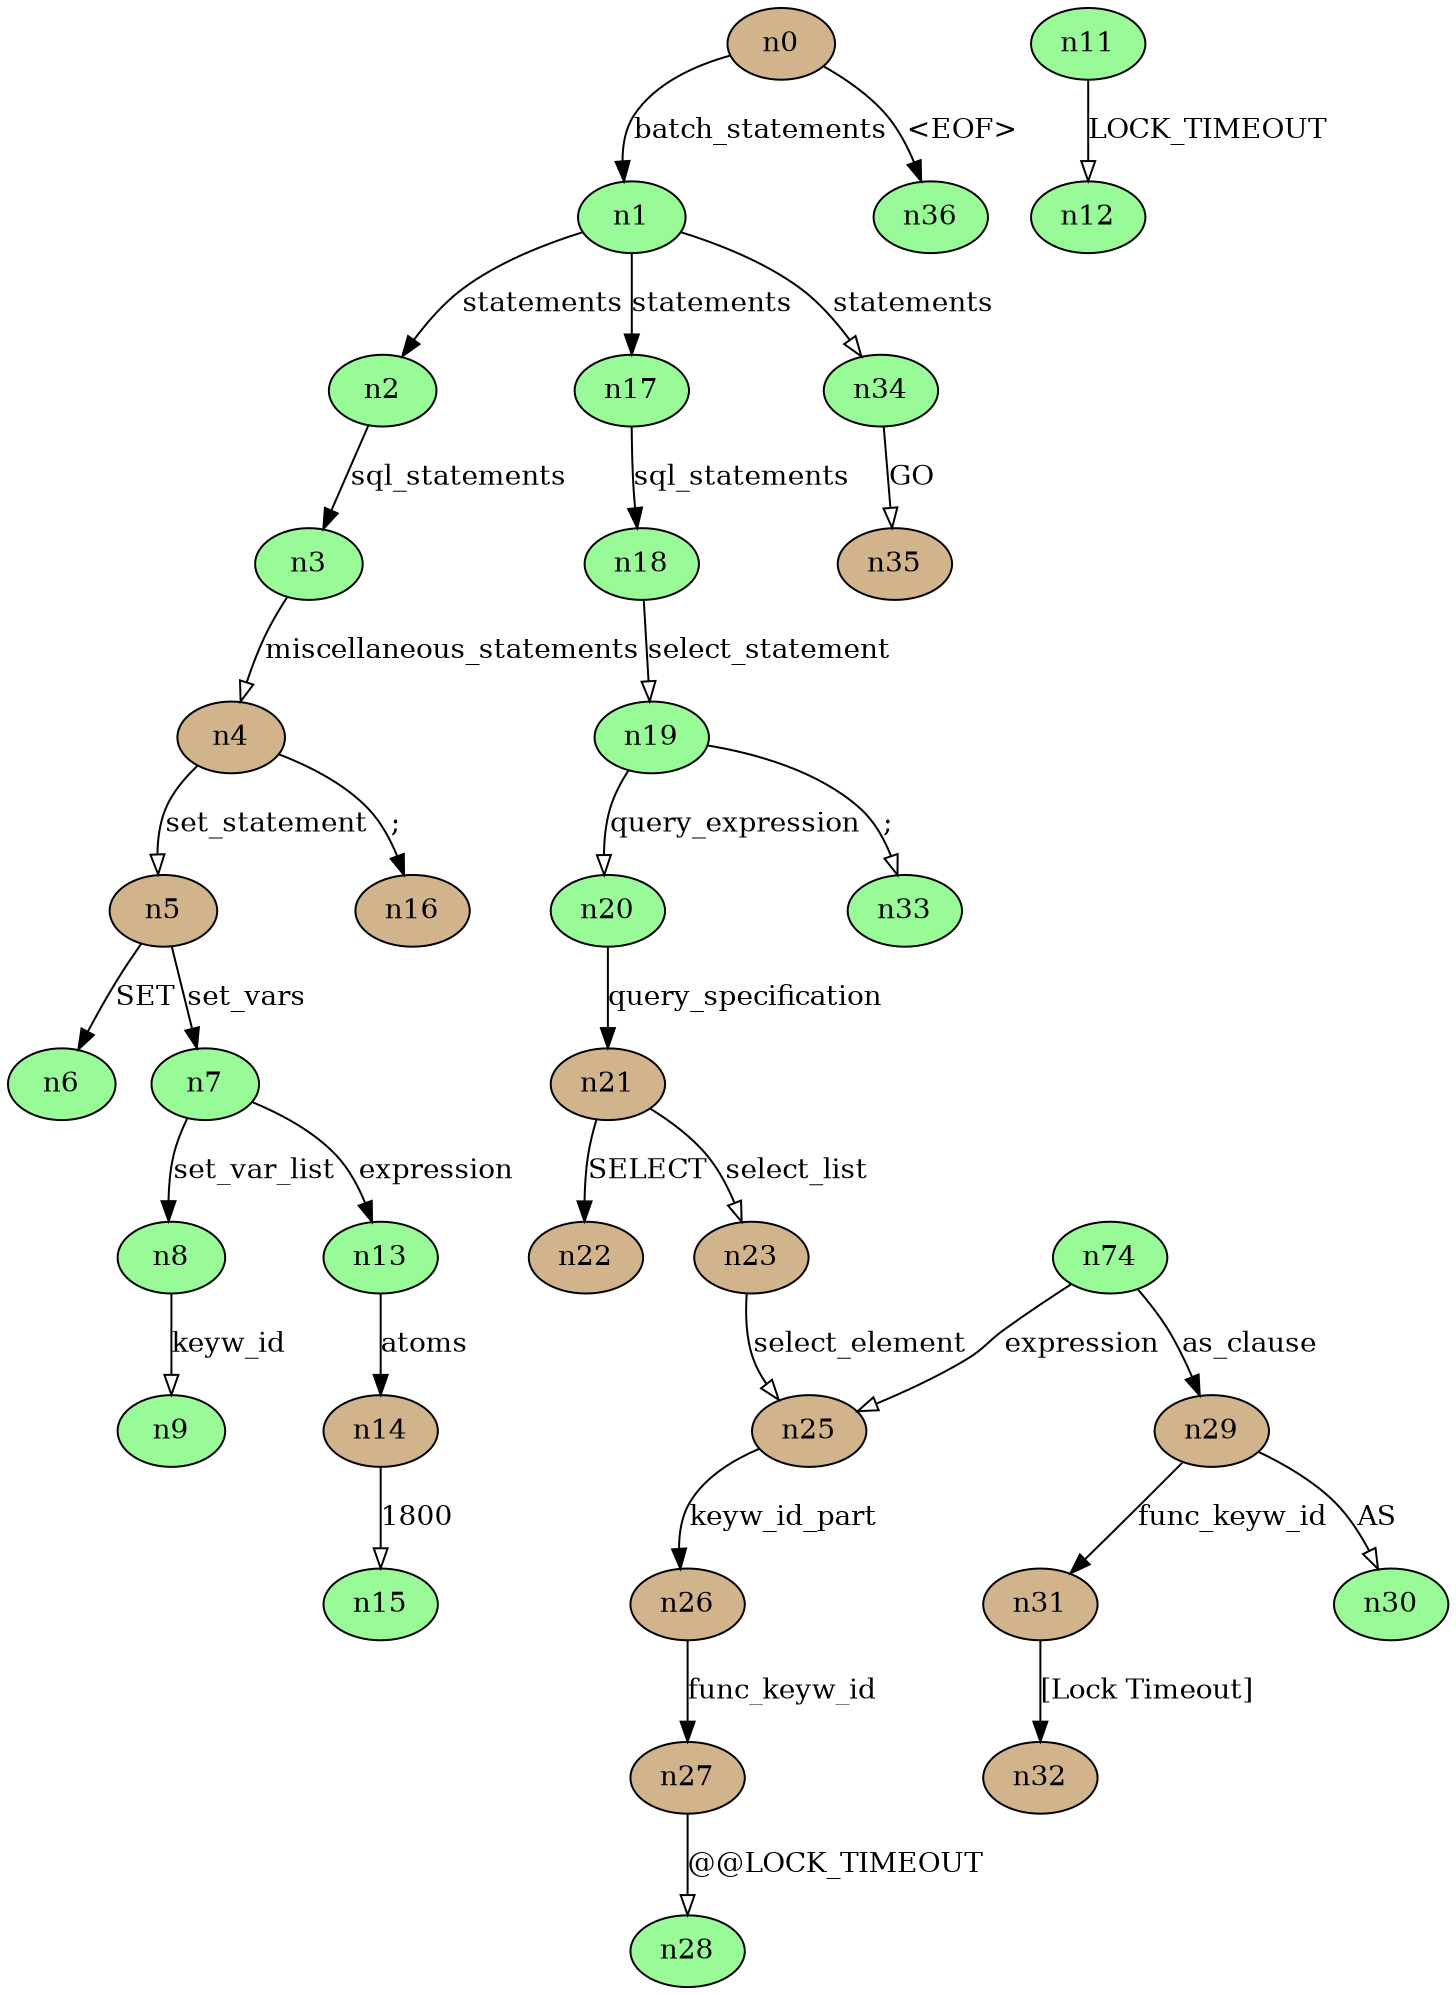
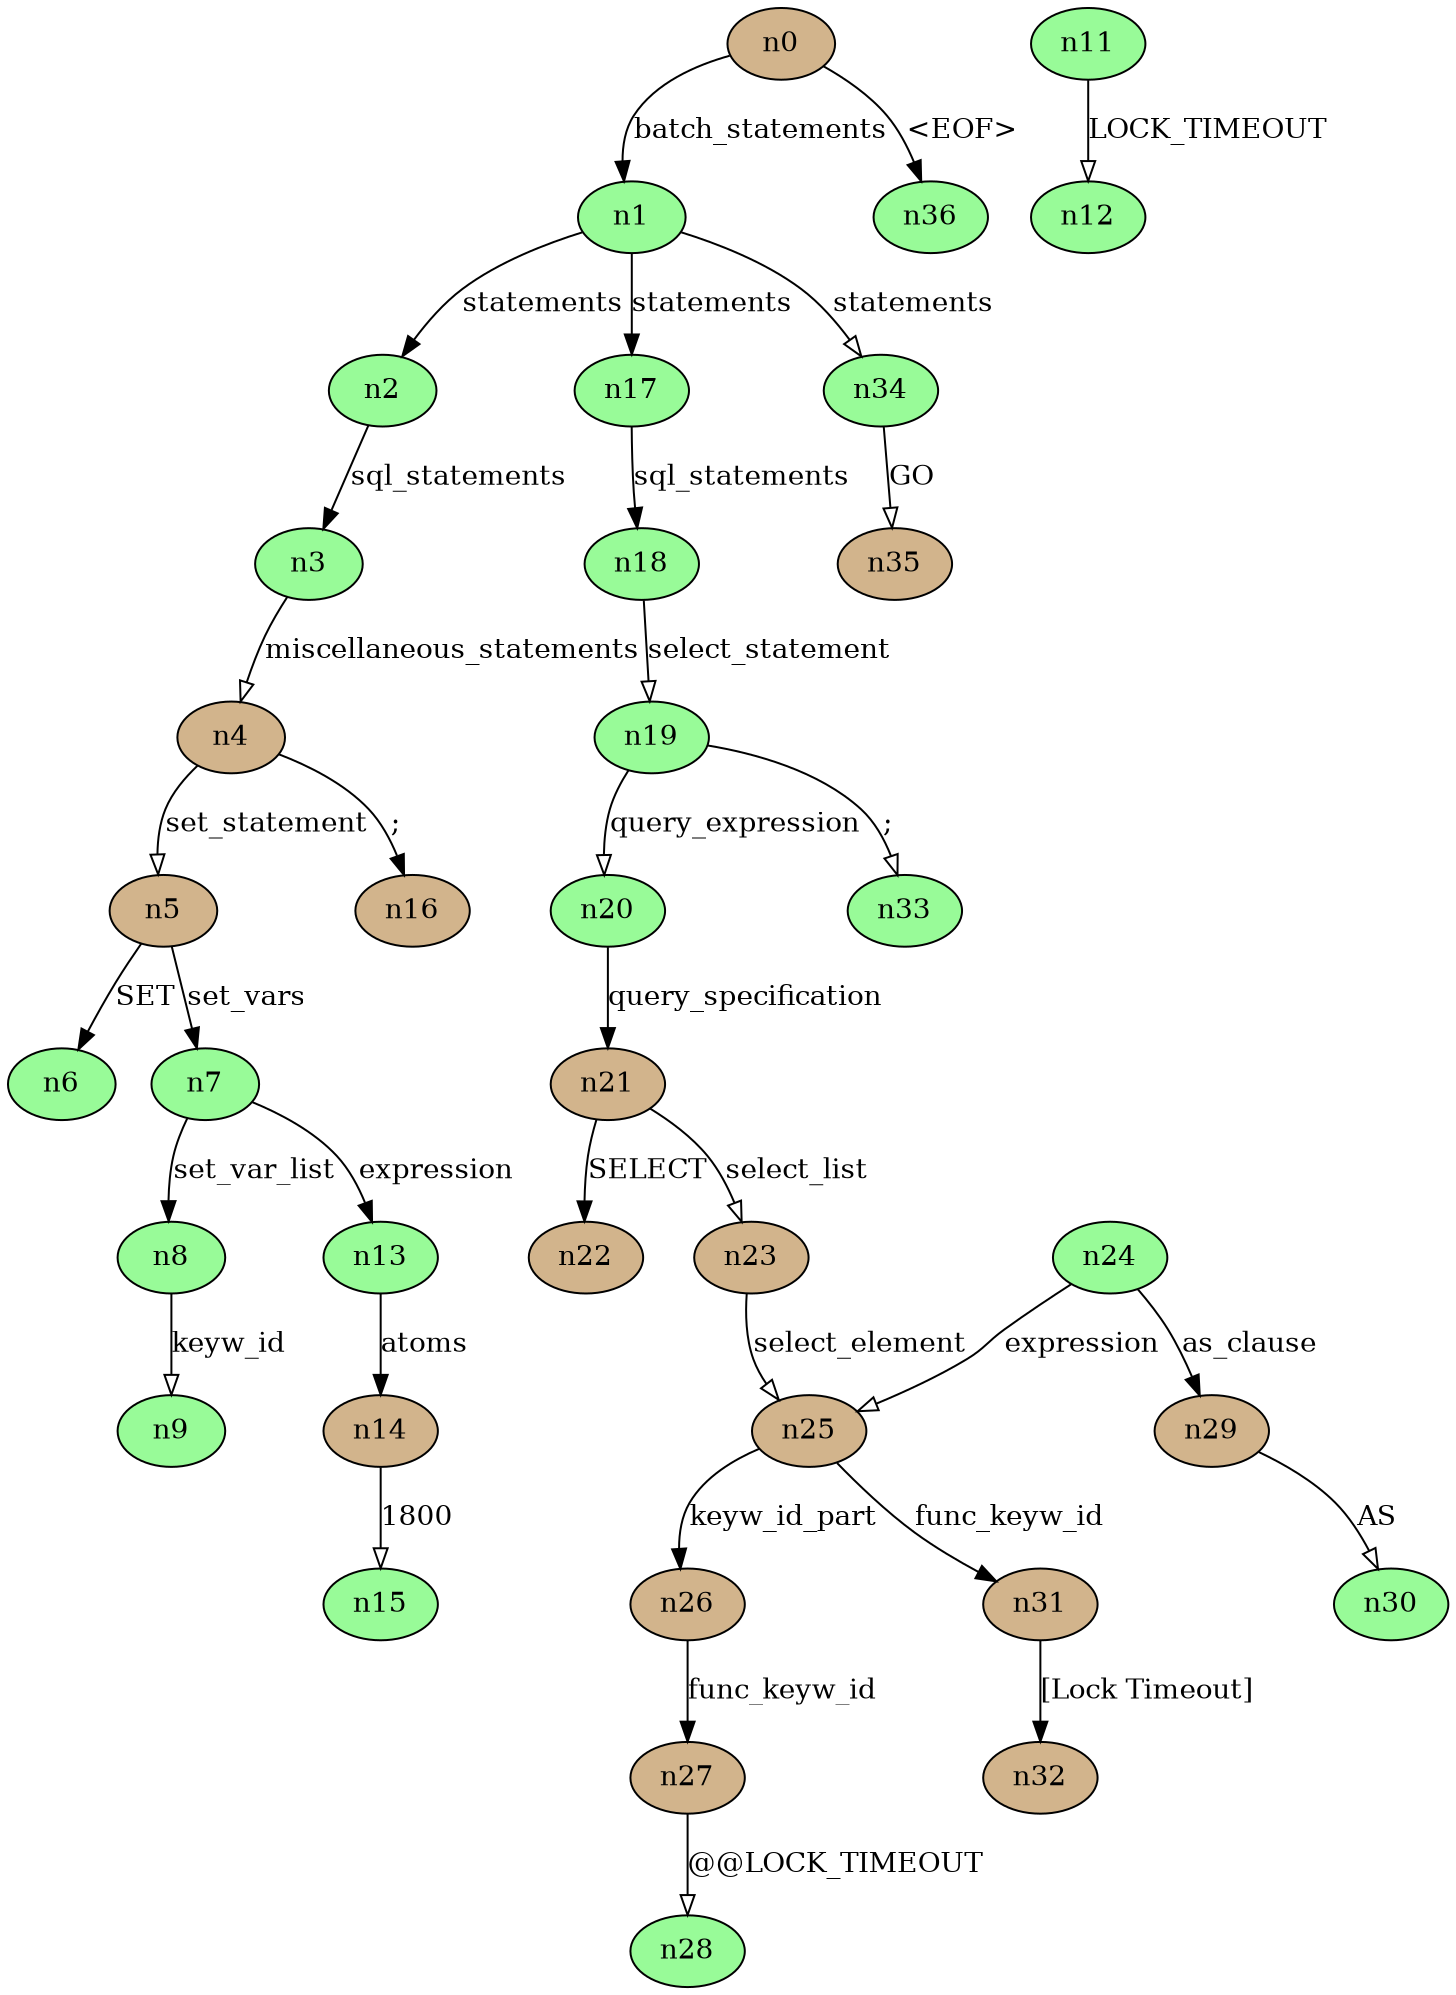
(1110, 1258) -> (1110, 1258)
(1134, 1511) -> (903, 1524)
